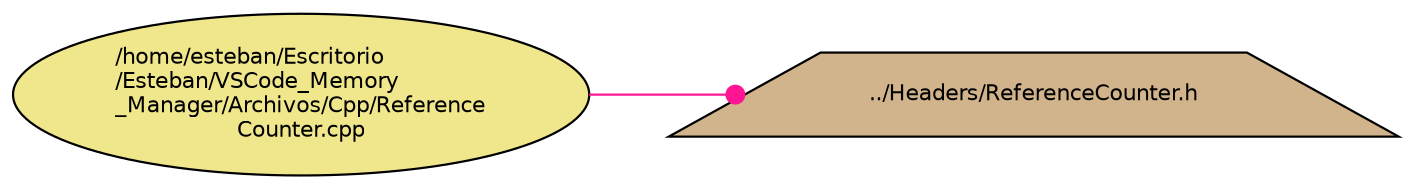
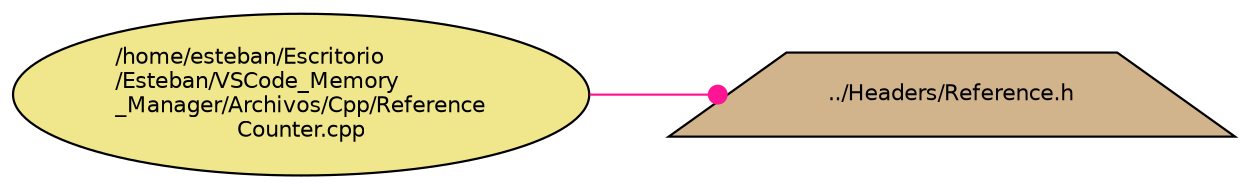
(1034, 95) -> (952, 95)
